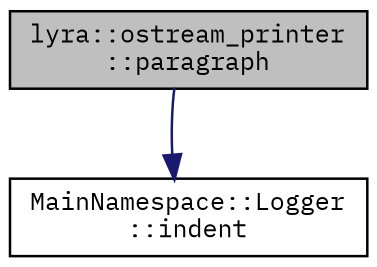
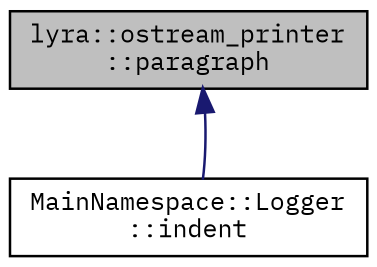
(172, 121) -> (205, 146)
